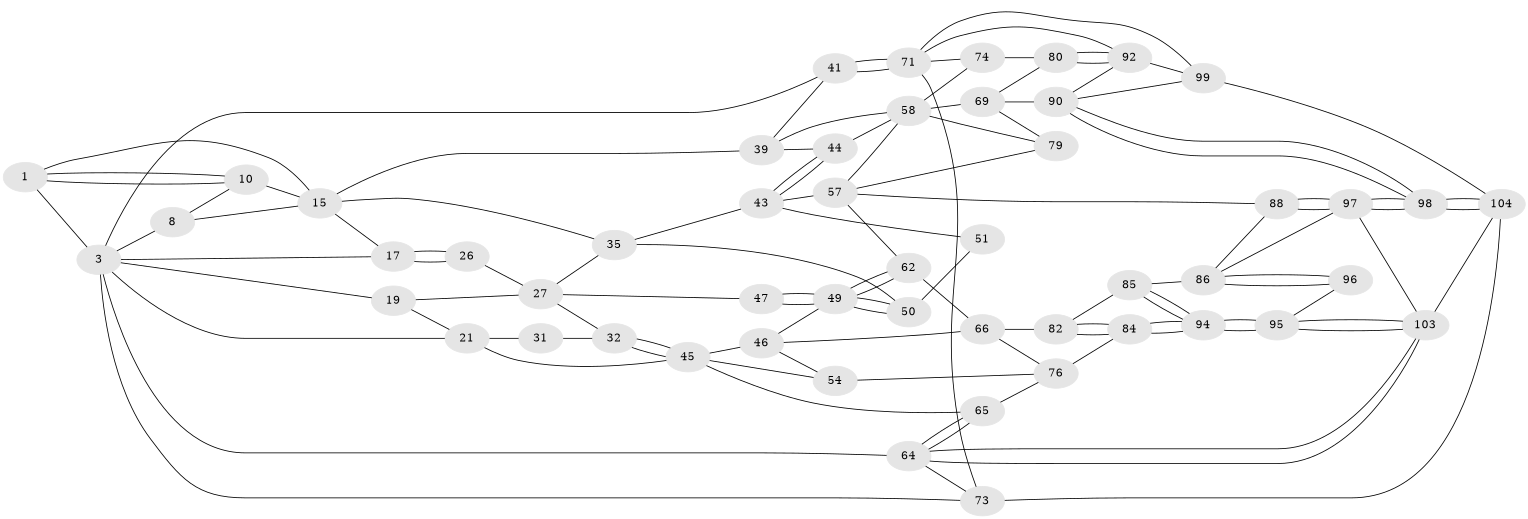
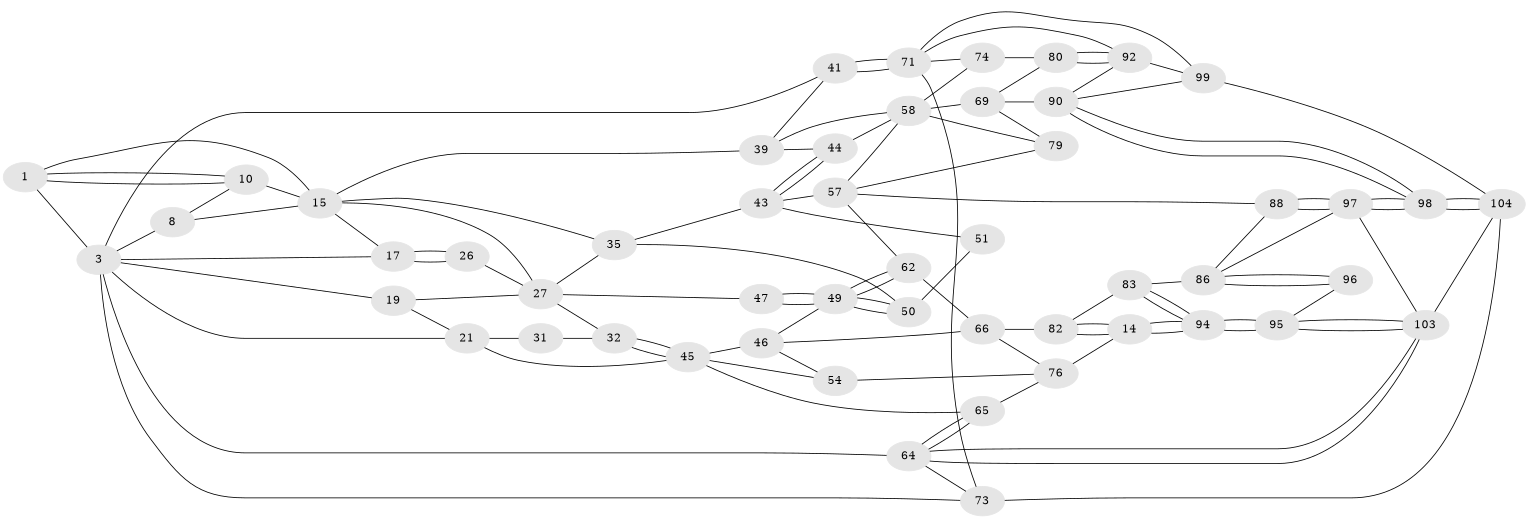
none -> (449, 217)
(1130, 285) -> (1130, 285)
(1130, 329) -> (1130, 329)
